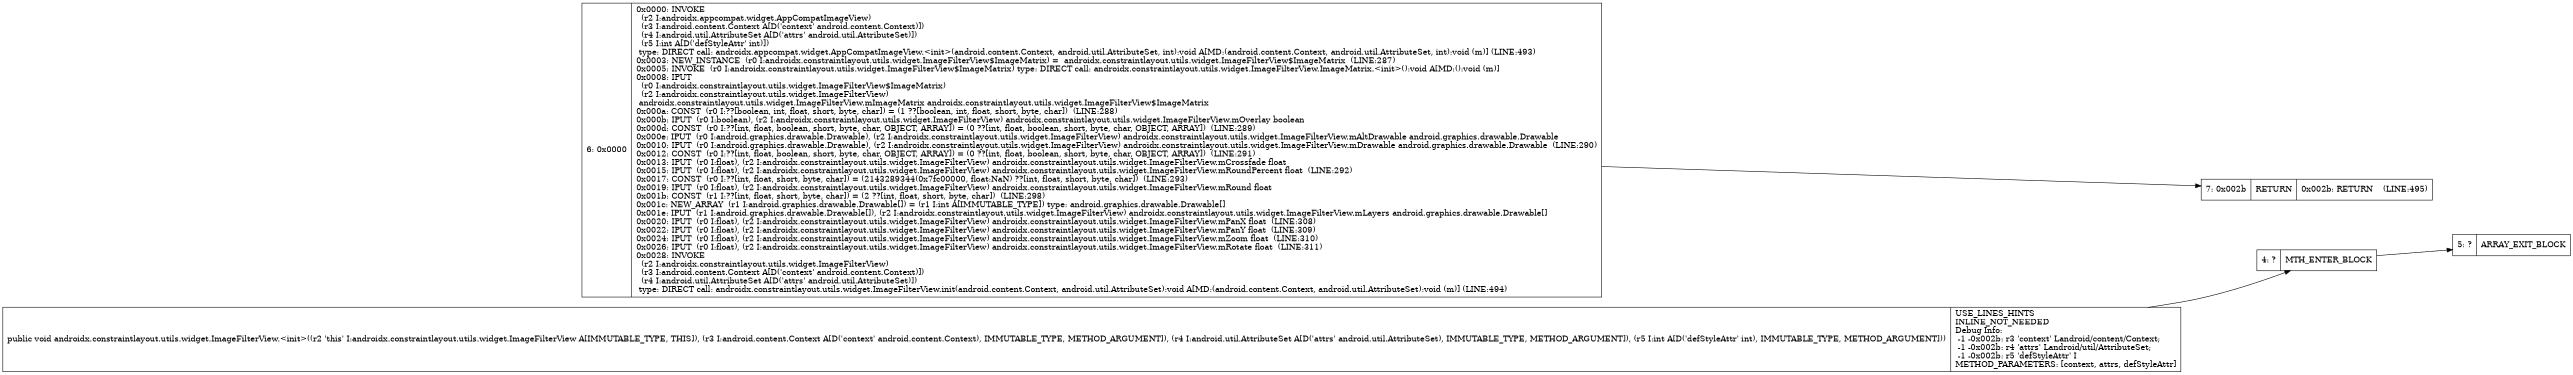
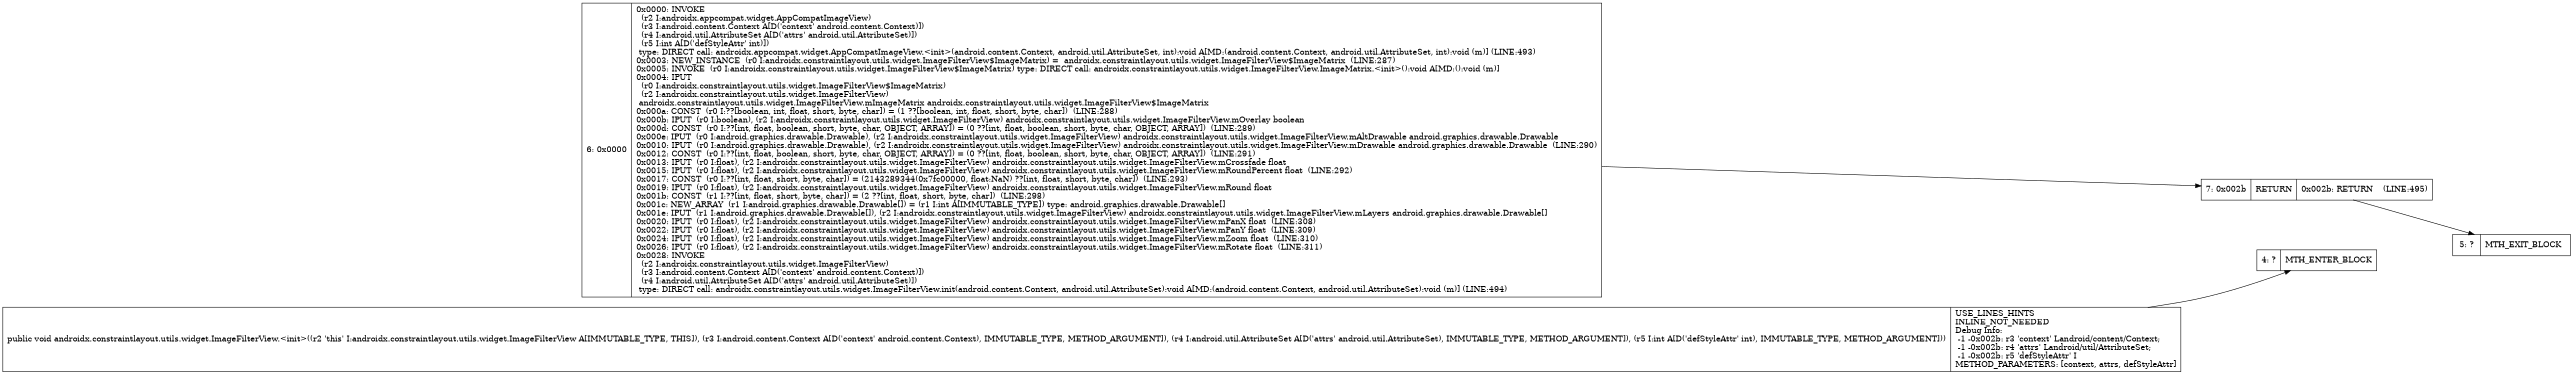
(666, 78) -> (666, 78)
(2523, 245) -> (2523, 245)
(2412, 253) -> (2411, 216)
